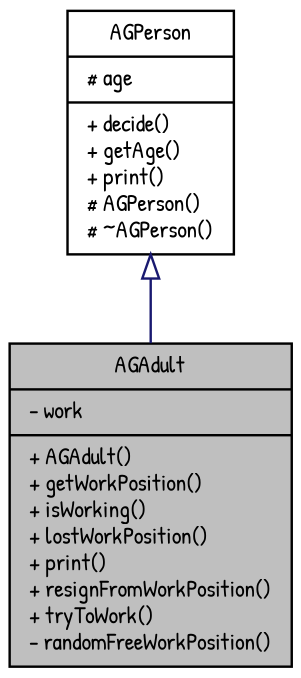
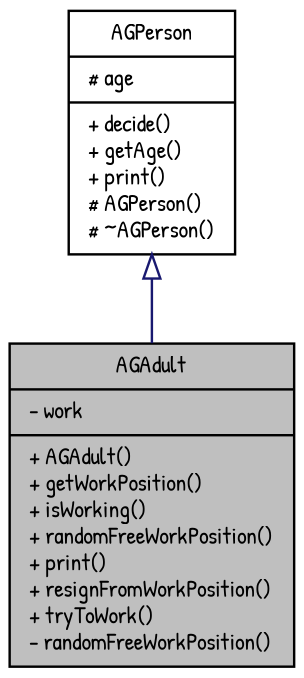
(119, 536) -> (152, 536)
